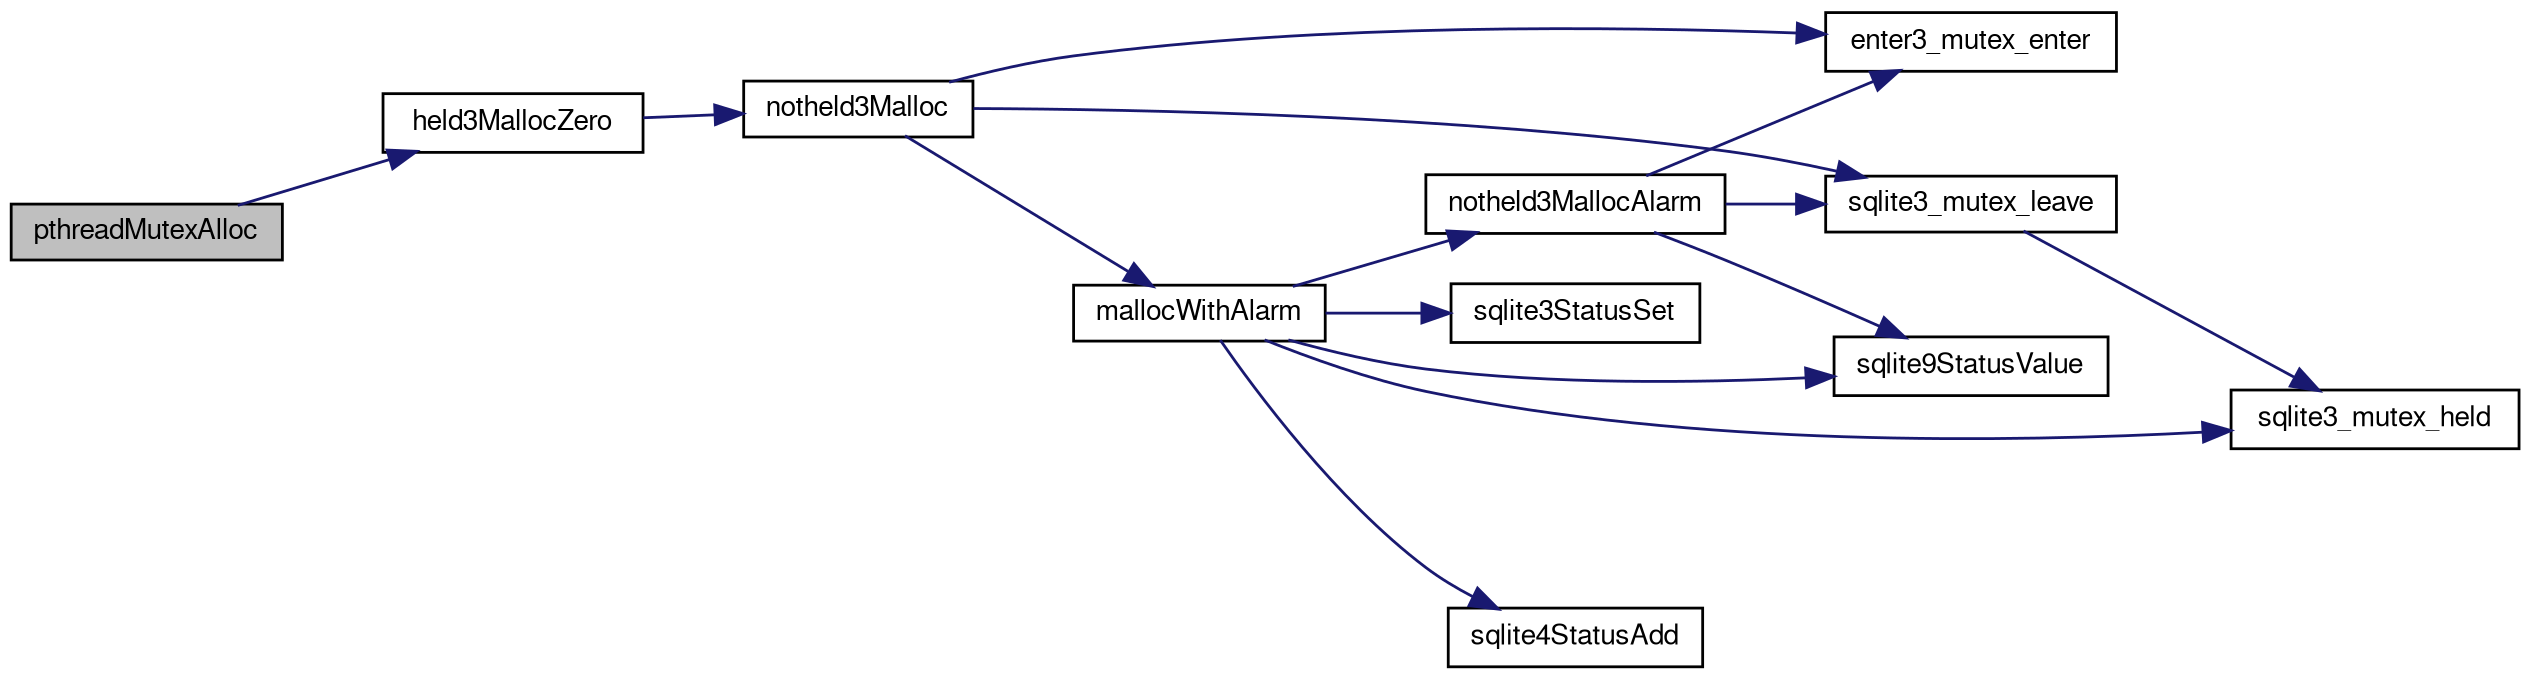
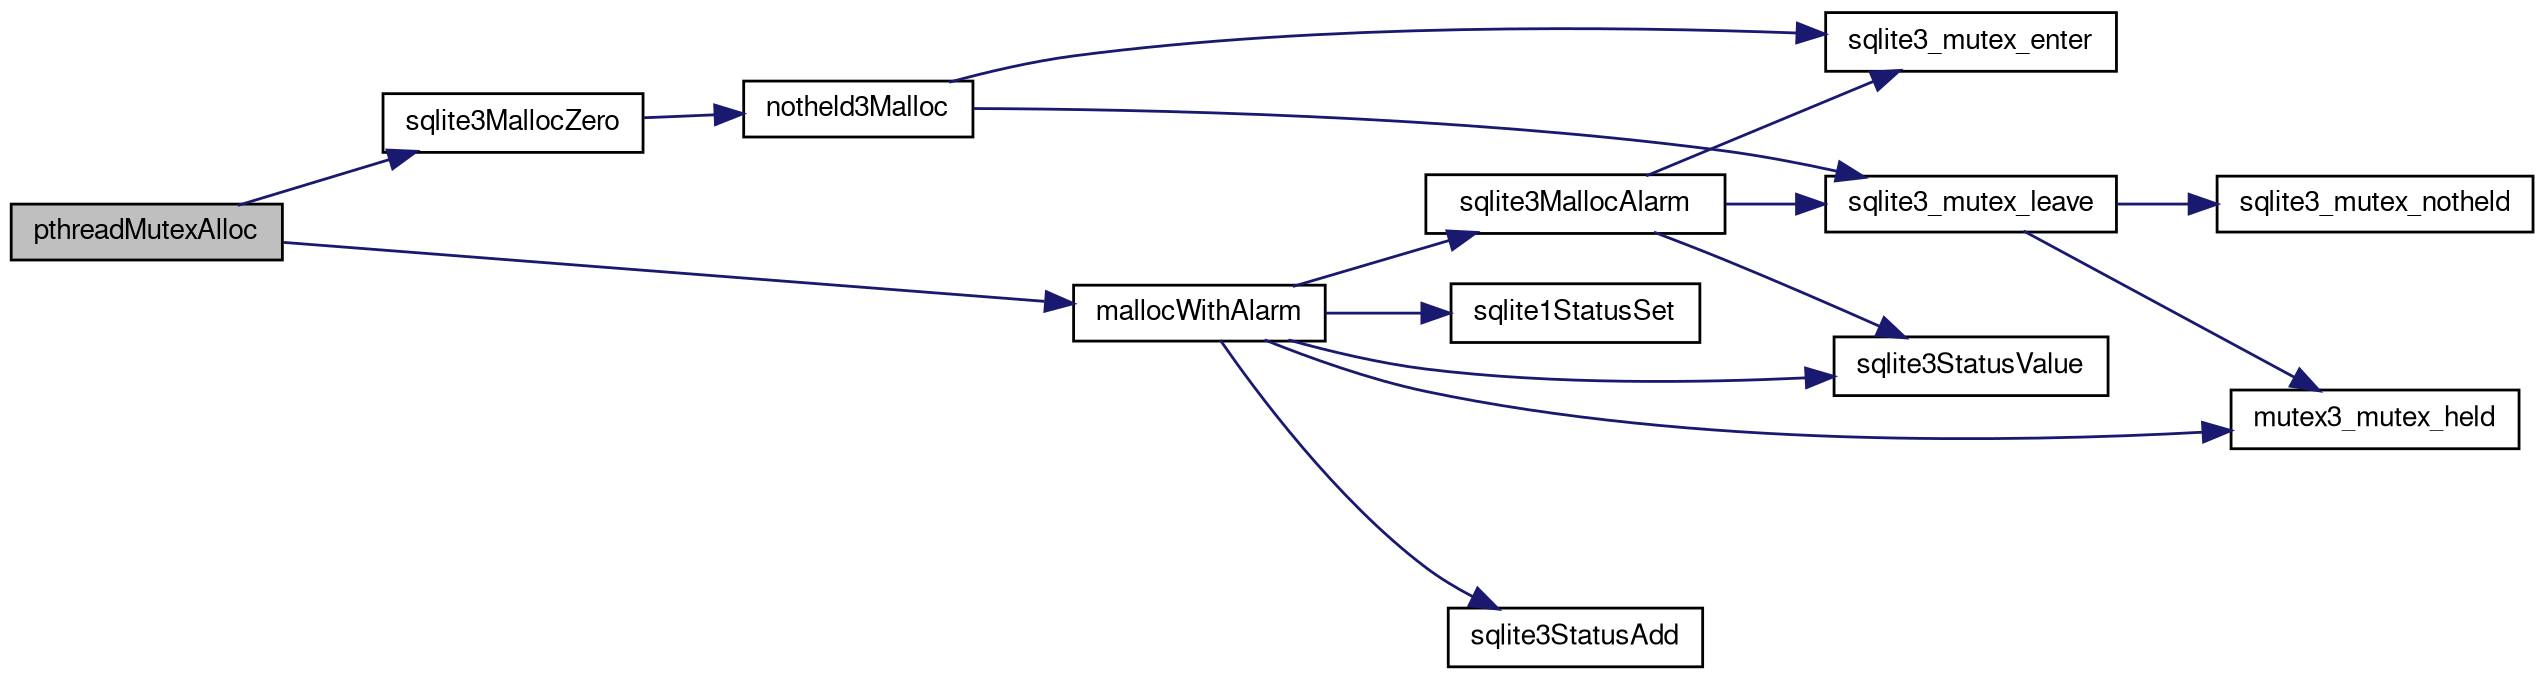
(1971, 42) -> (1971, 42)
(513, 123) -> (513, 123)
(1017, 204) -> (664, 272)
(1575, 204) -> (1575, 204)
none -> (2375, 204)
(1575, 313) -> (1575, 313)
(1971, 366) -> (1971, 366)
(2375, 419) -> (2375, 419)
(1575, 637) -> (1575, 637)
